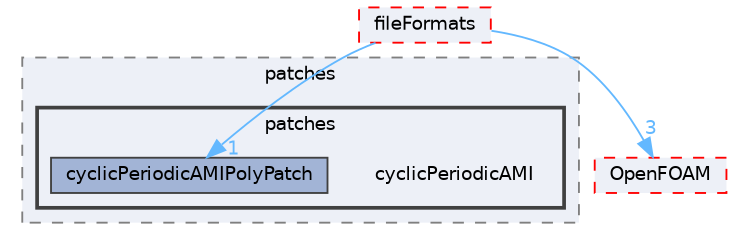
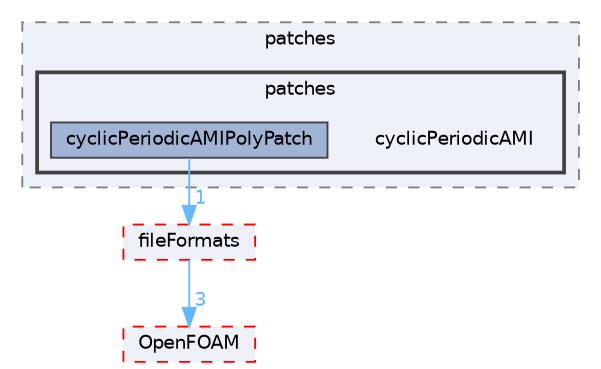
(295, 88) -> (189, 182)
